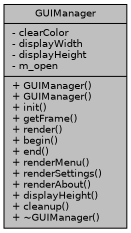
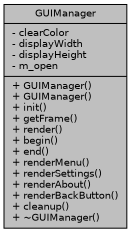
(55, 196) -> (65, 196)
